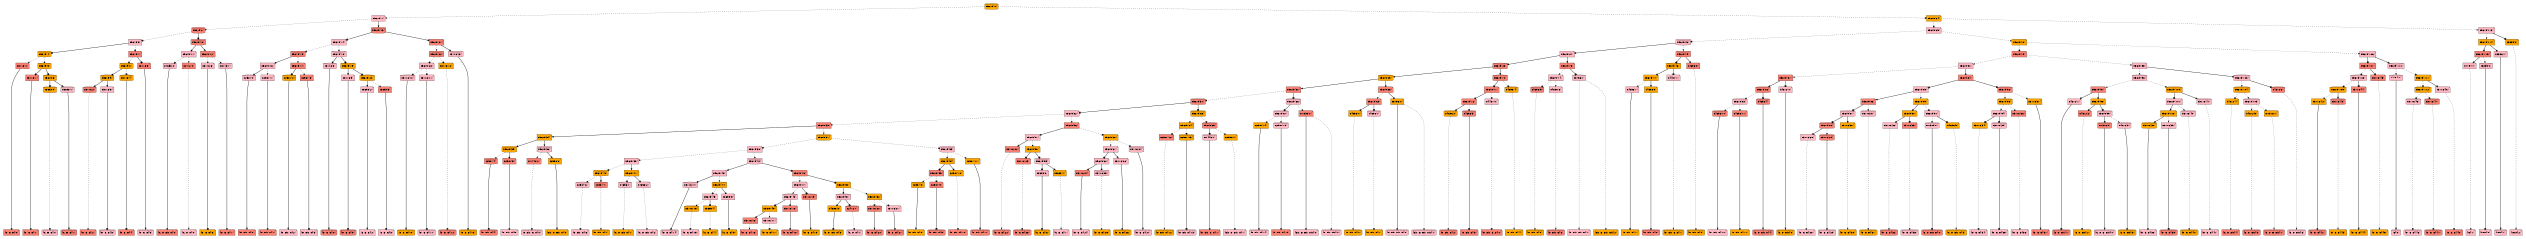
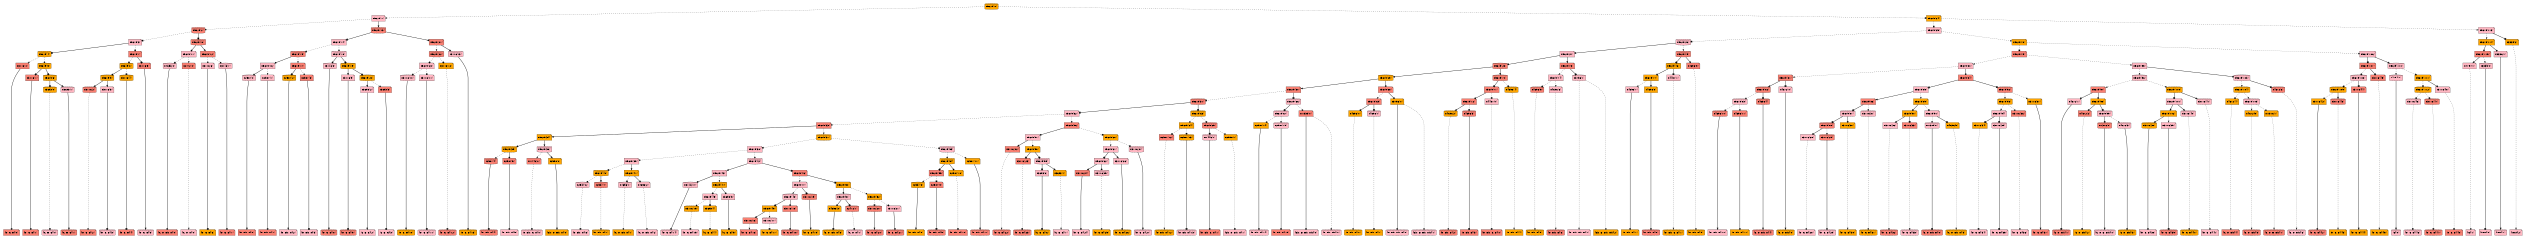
(2181, 107) -> (2181, 107)
